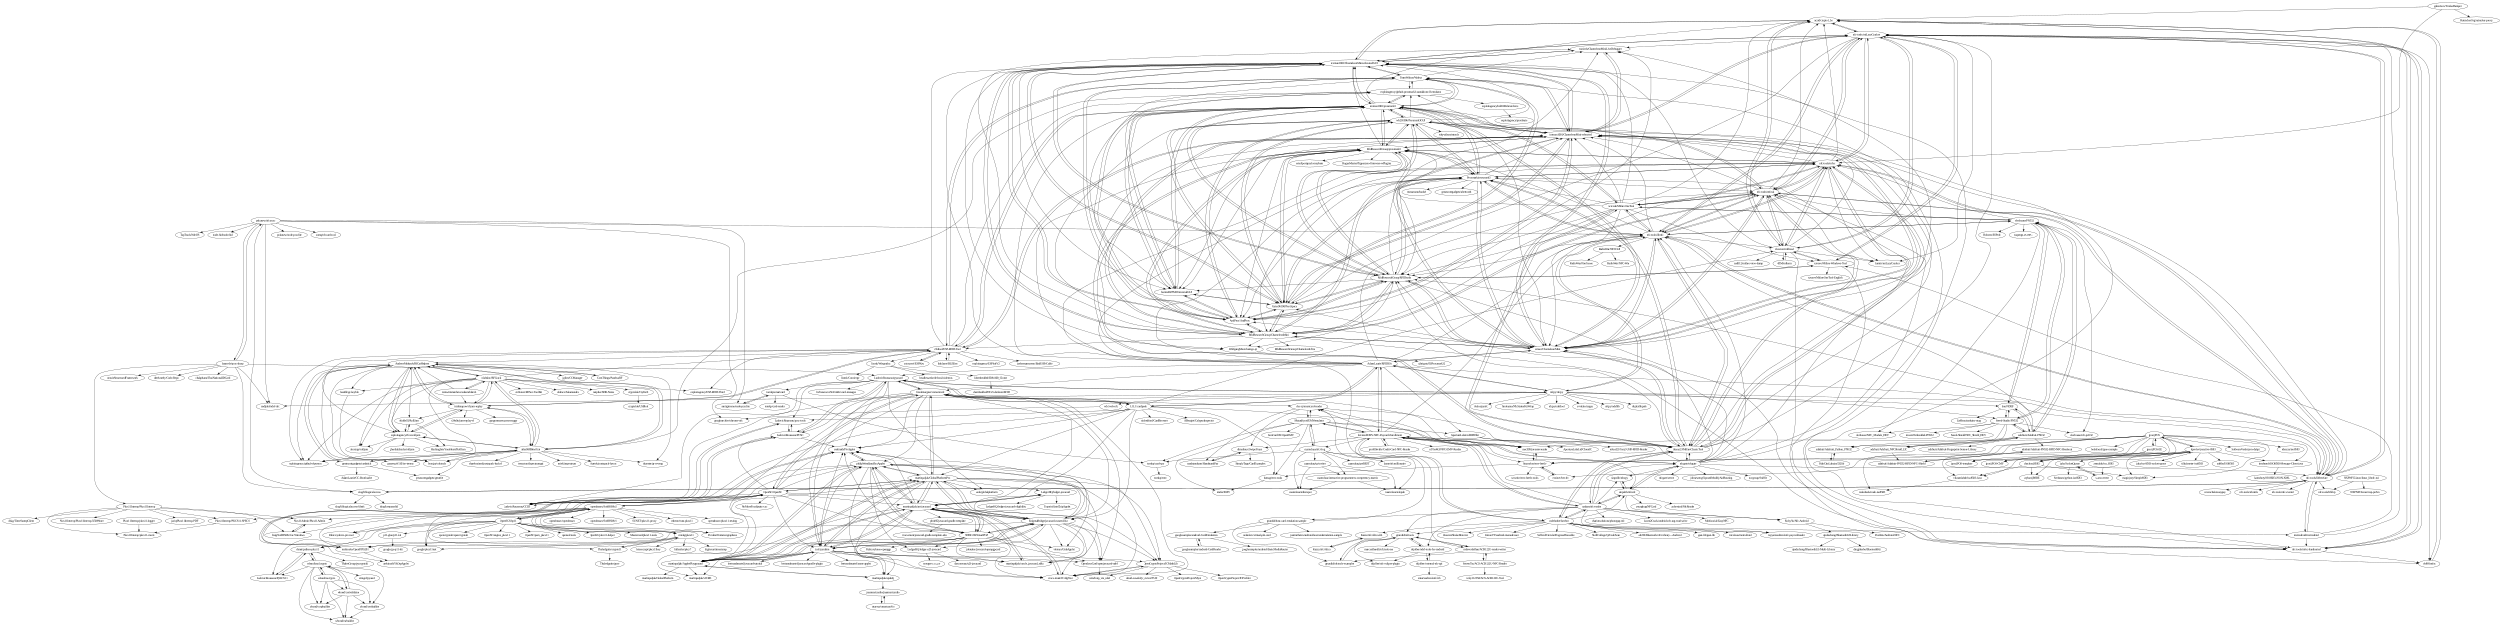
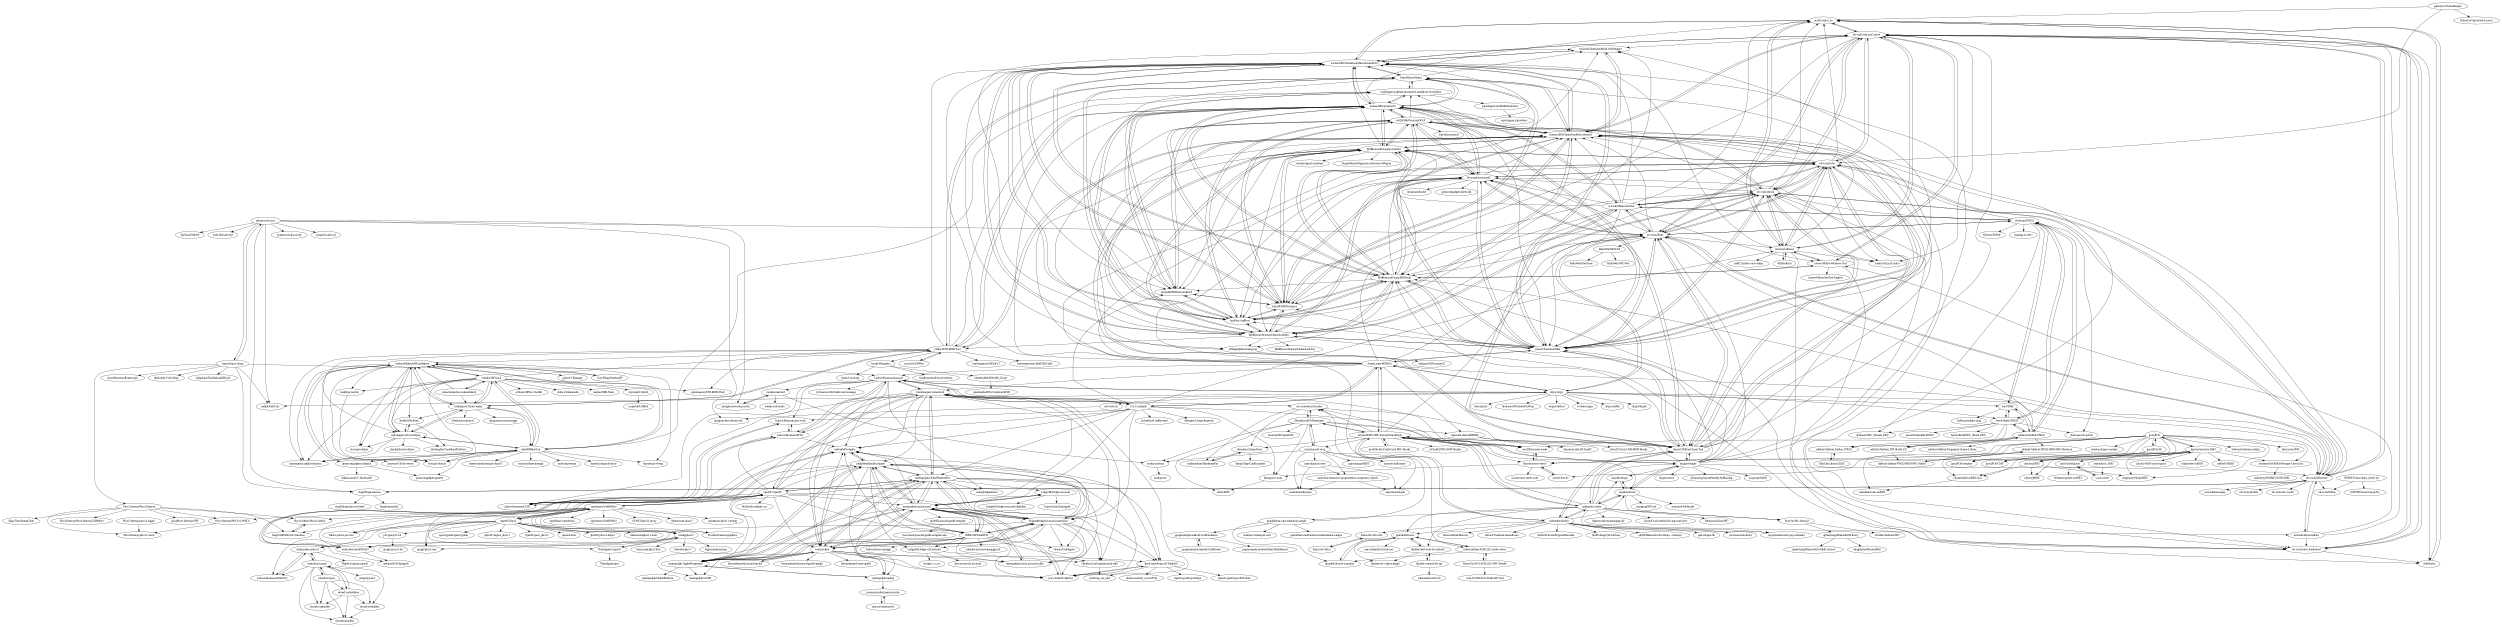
none -> (1076, 348)
(948, 364) -> none
(991, 558) -> (1026, 558)
